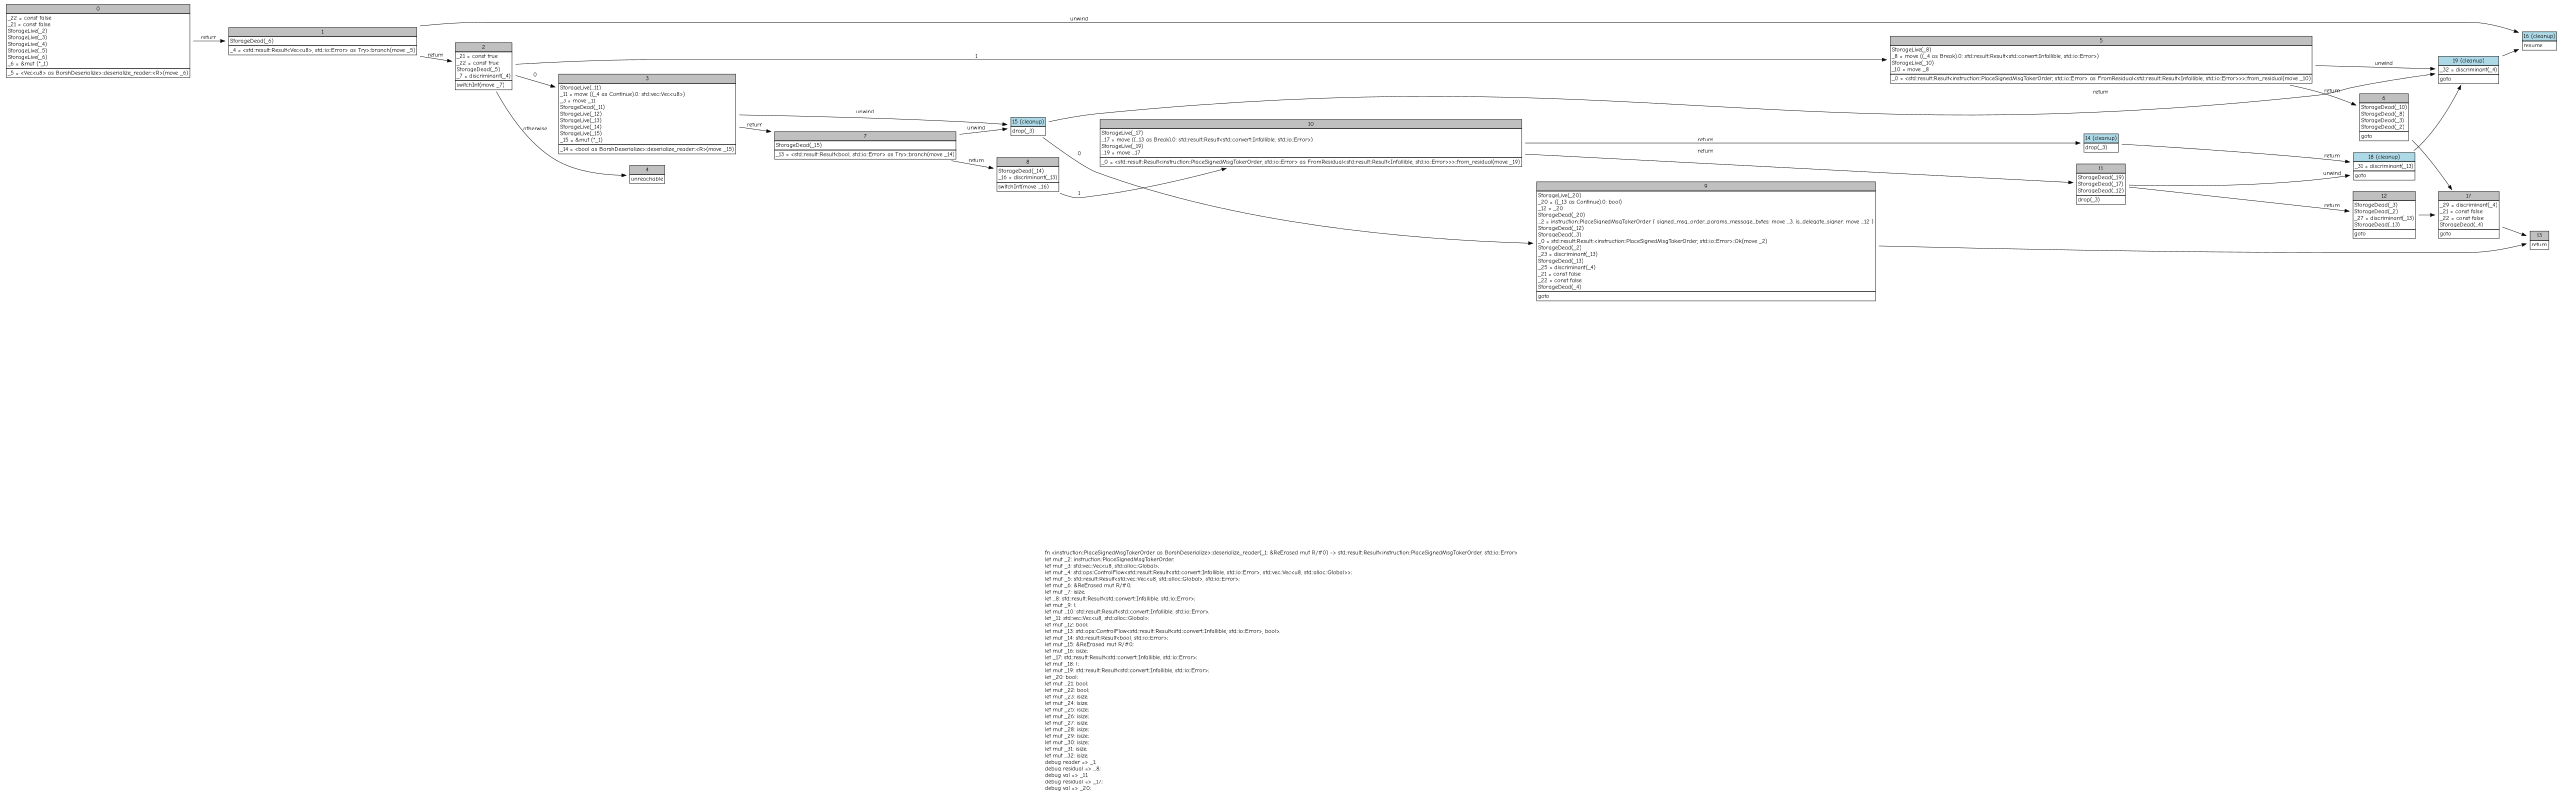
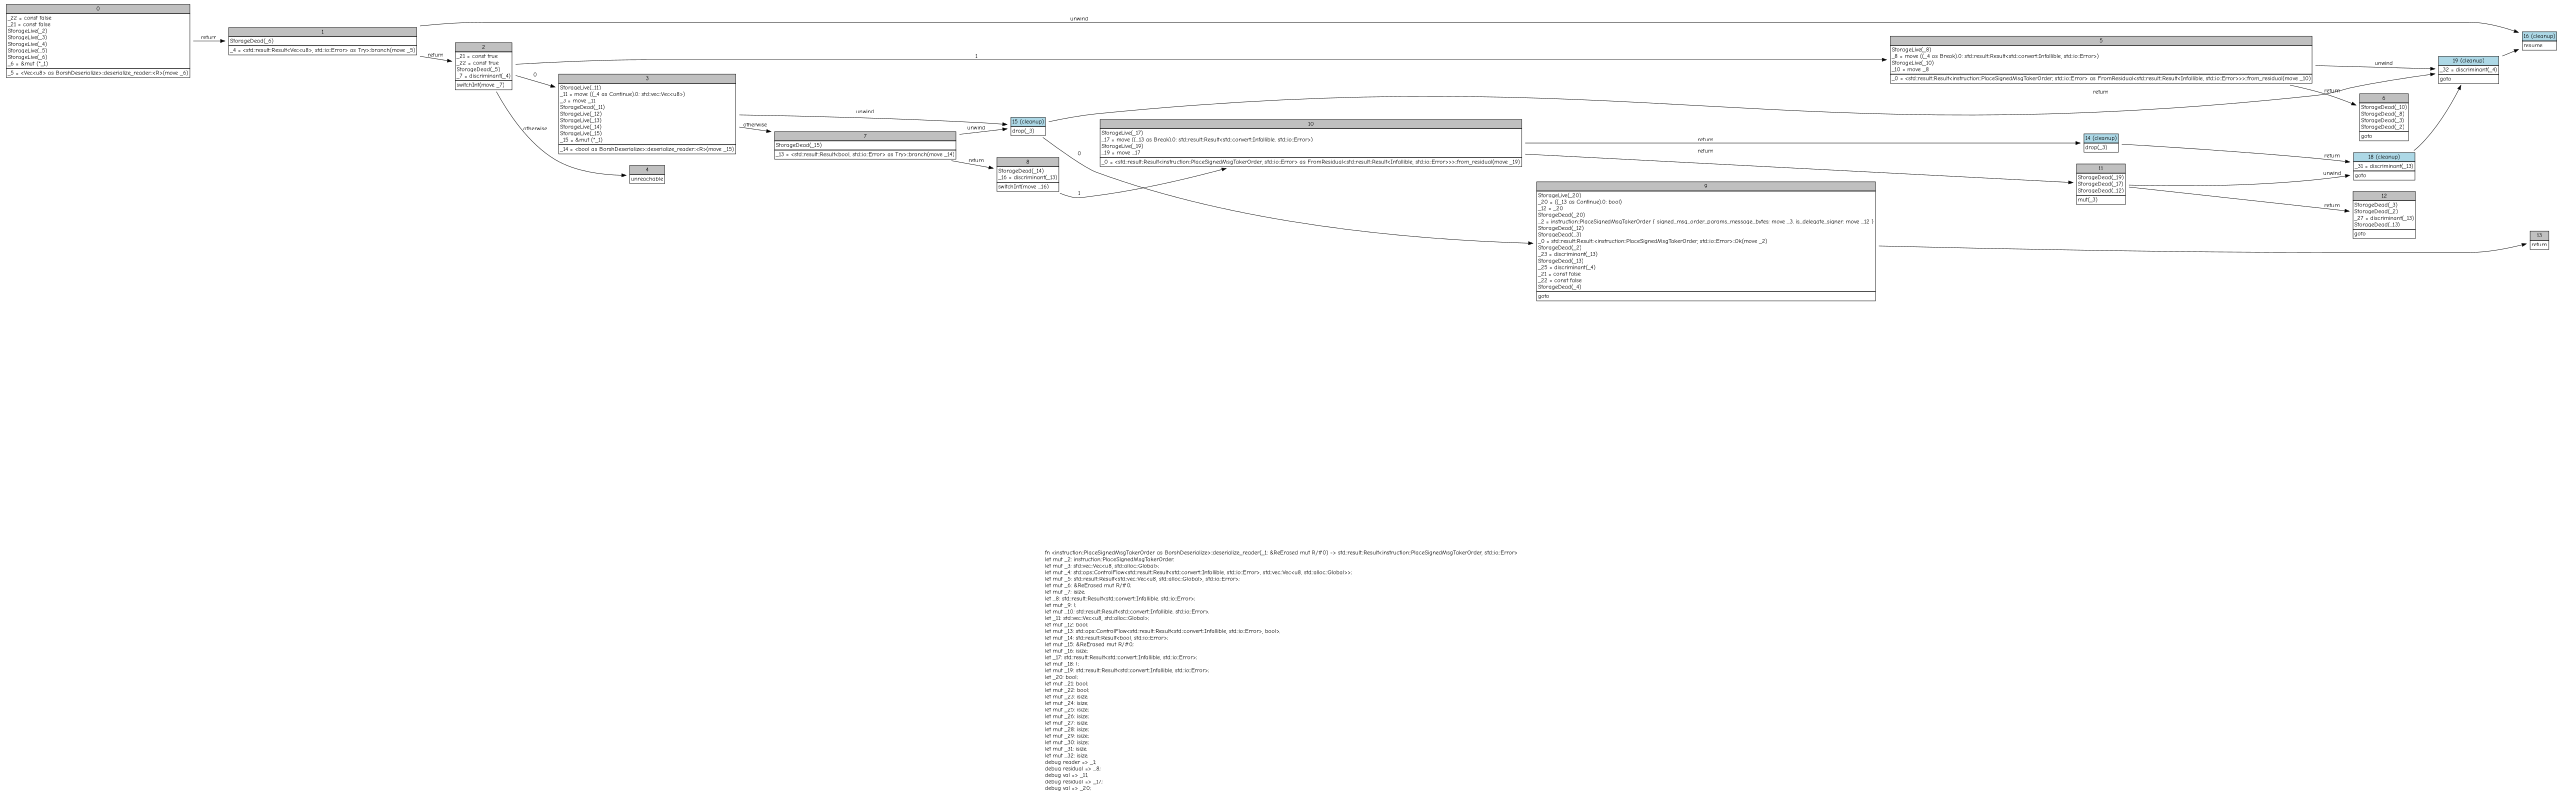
(755, 125) -> (755, 125)
(2089, 200) -> (2088, 200)
(2469, 215) -> none
